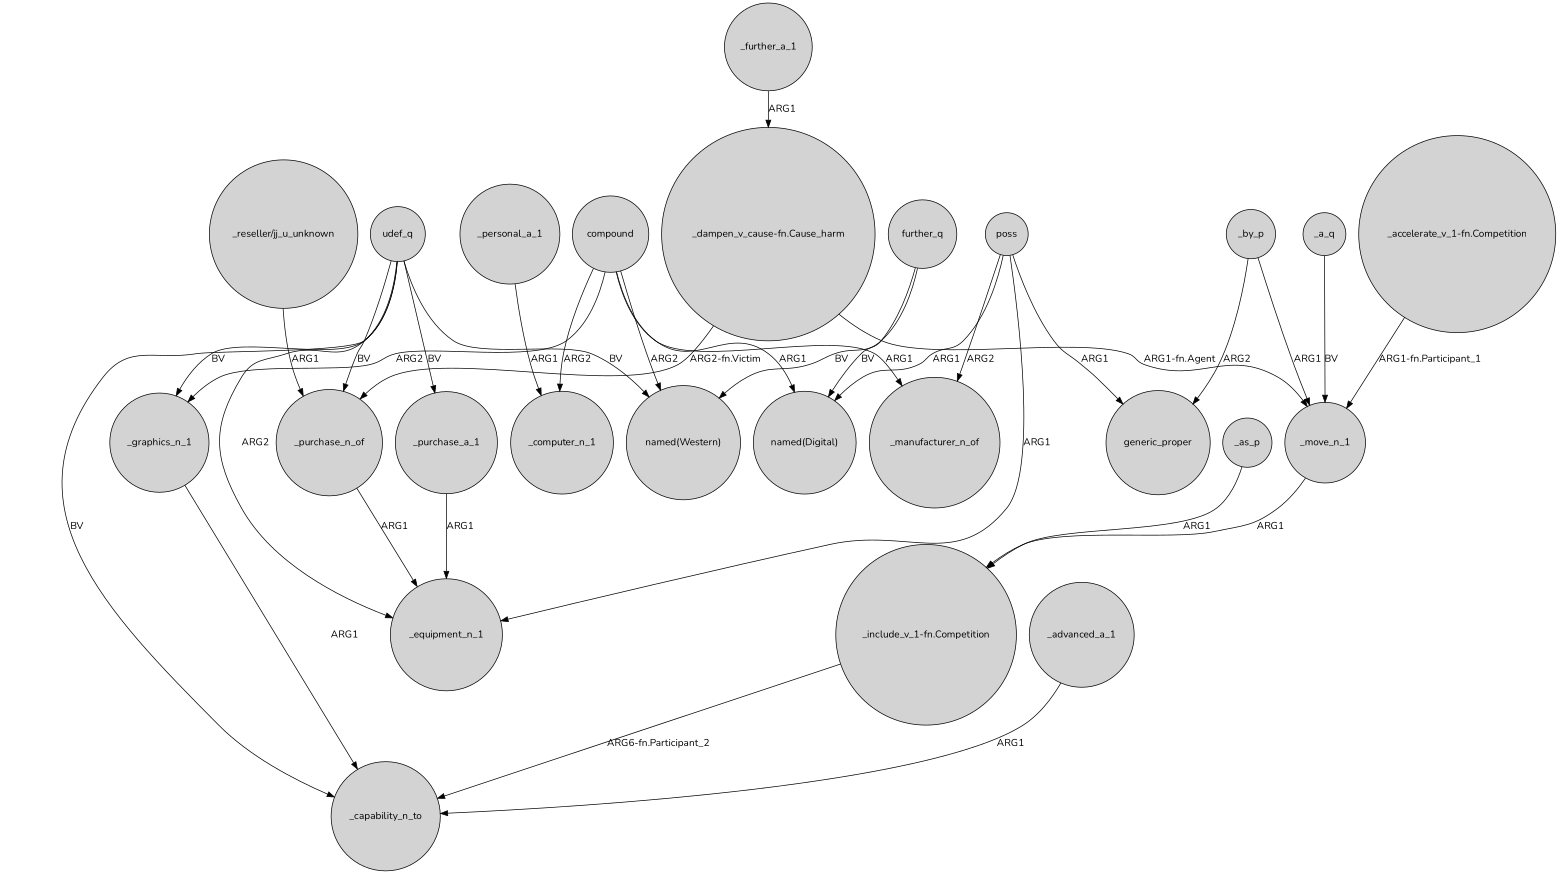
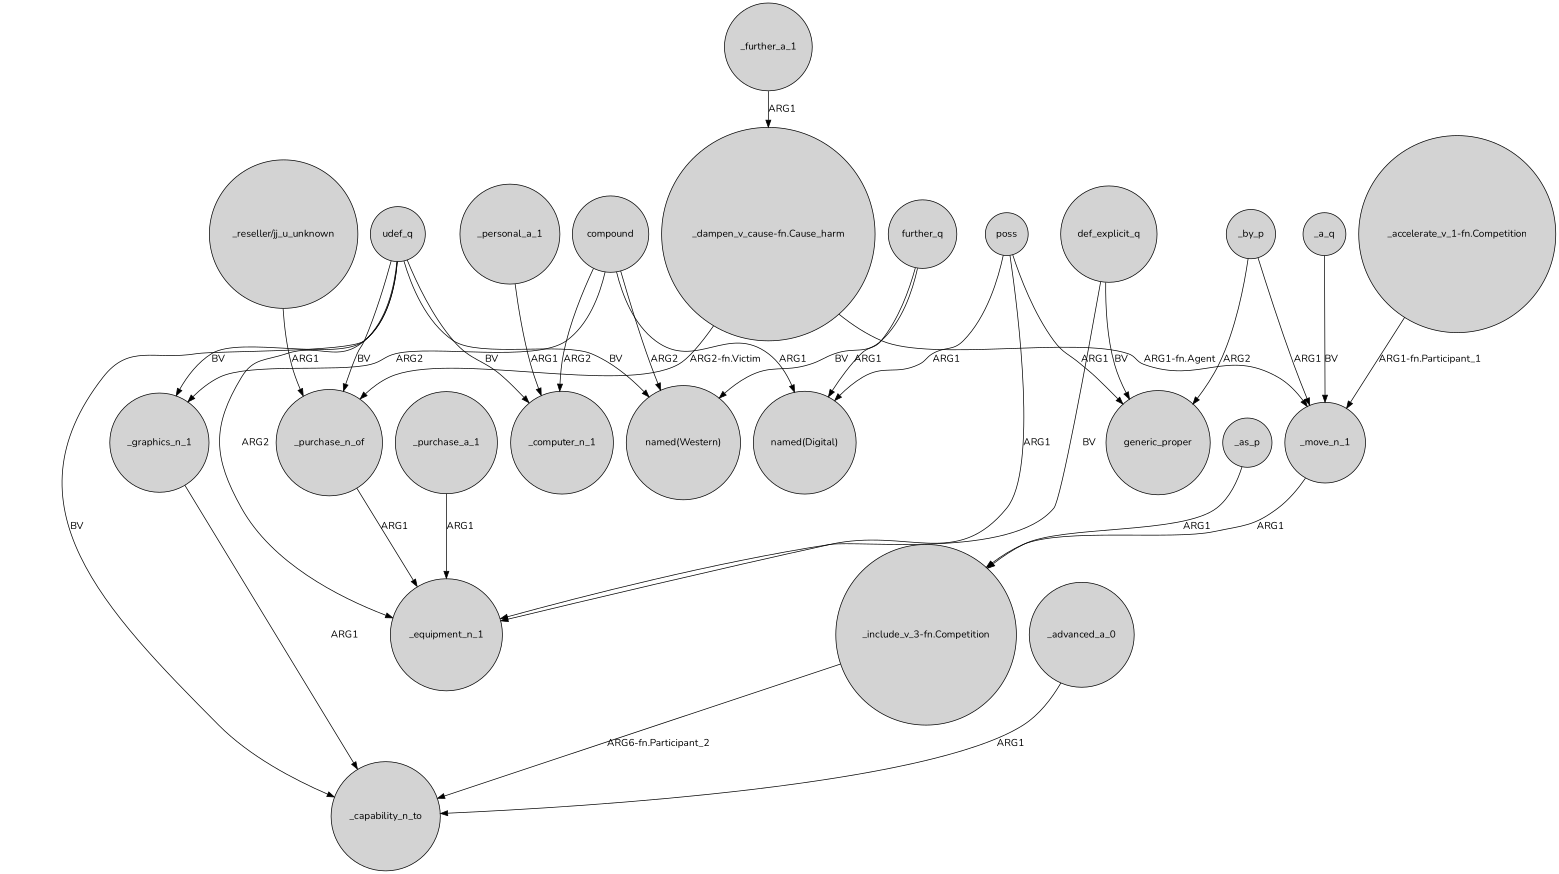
none -> (1109, 234)
(419, 323) -> (439, 321)
(868, 359) -> (868, 359)
(935, 443) -> none
(926, 635) -> (926, 635)
(1082, 635) -> (1082, 635)
